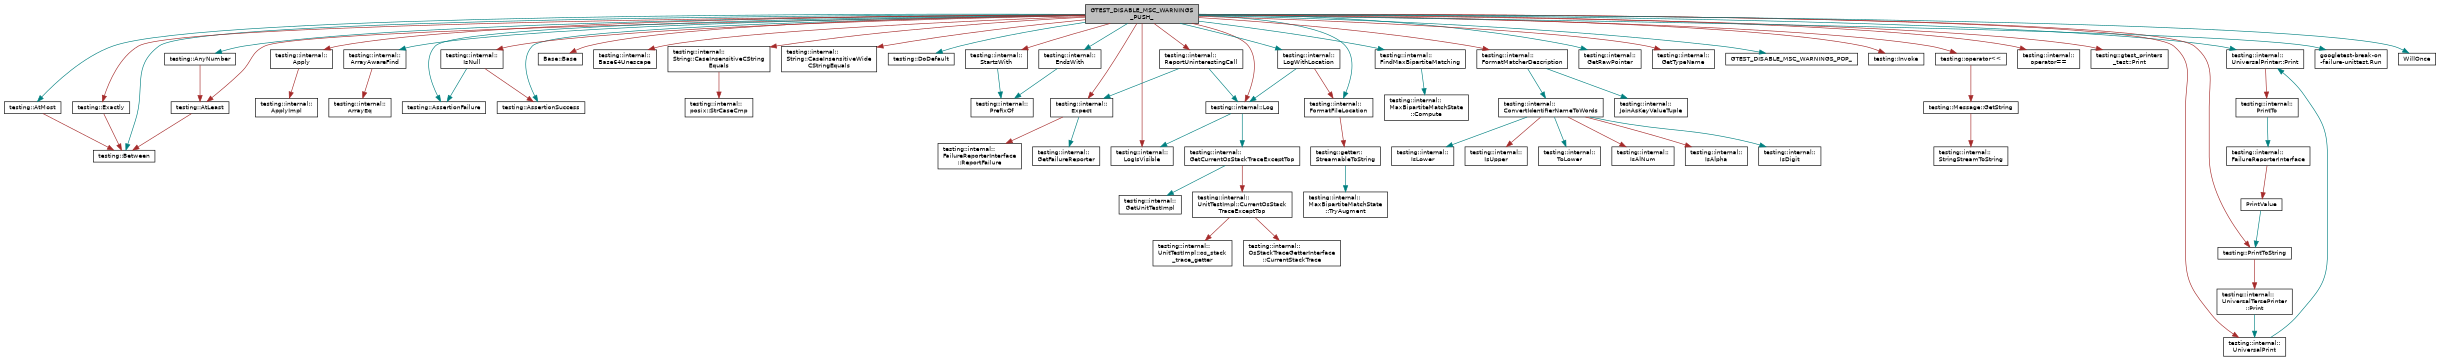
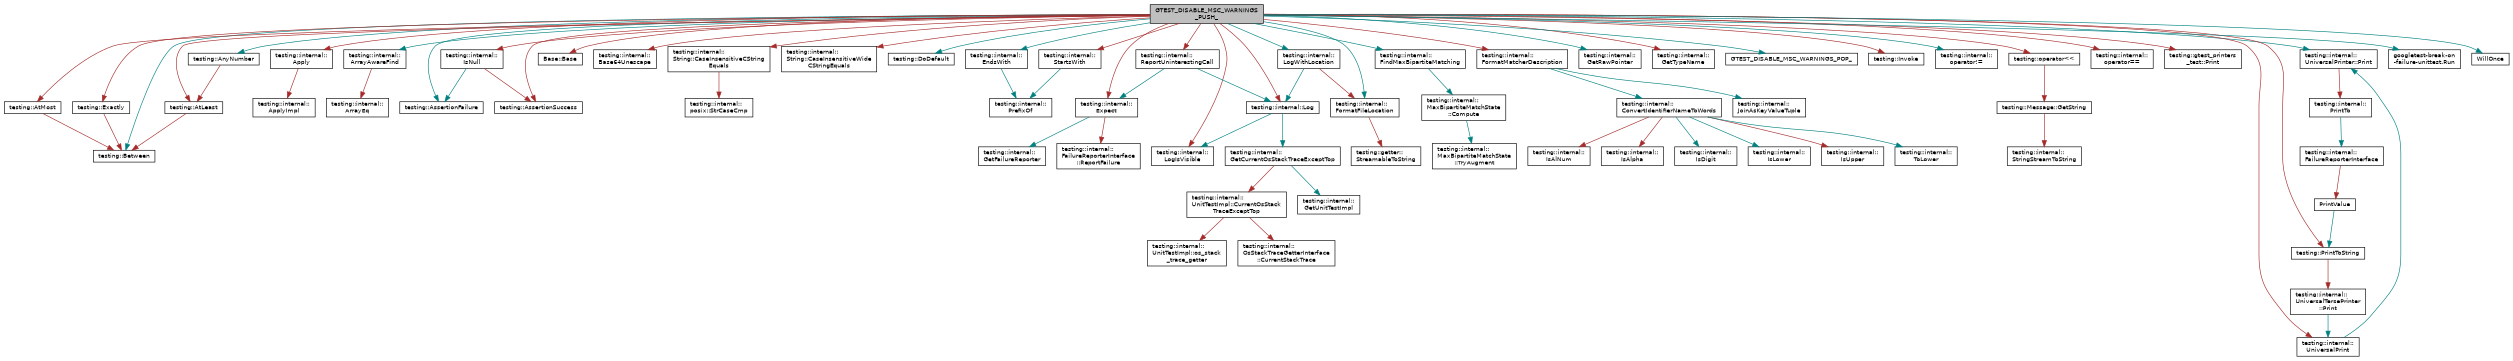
(554, 18) -> (587, 25)
(782, 23) -> (814, 22)
none -> (1967, 59)
(1346, 176) -> (1468, 129)
